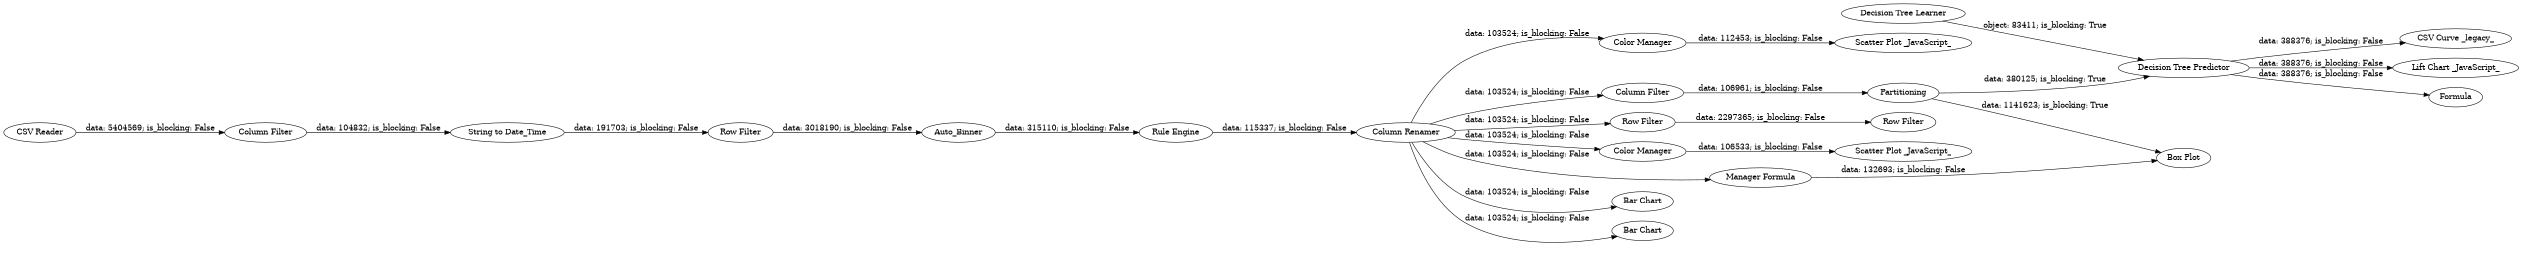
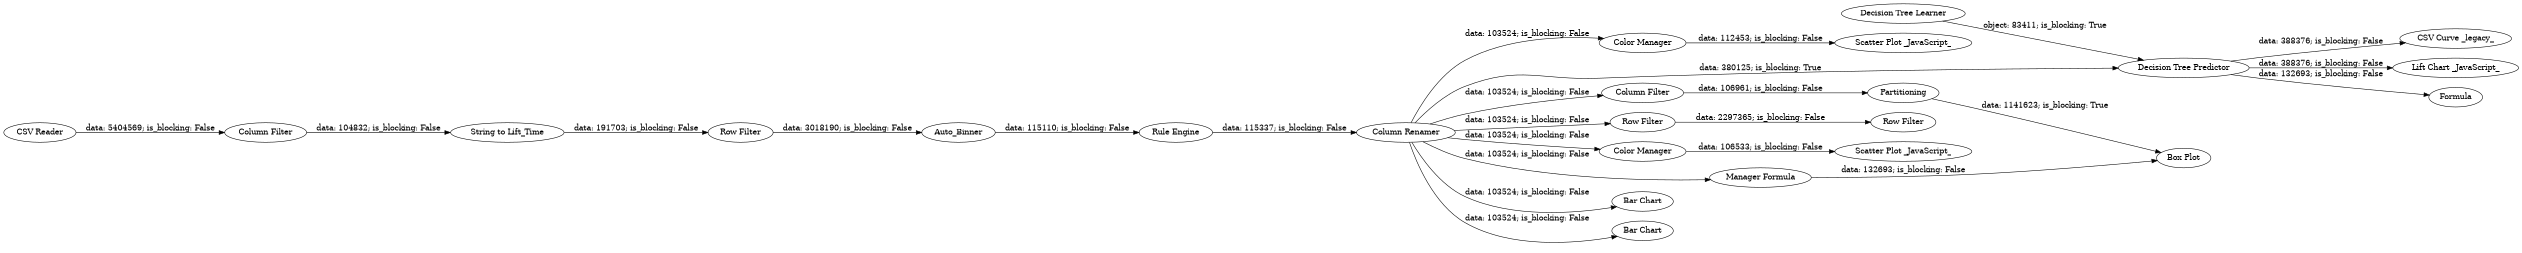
(2321, 74) -> (2321, 74)
(2042, 90) -> (1757, 73)
(1067, 128) -> (1067, 128)
(507, 133) -> (507, 133)
